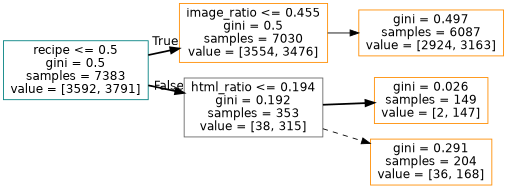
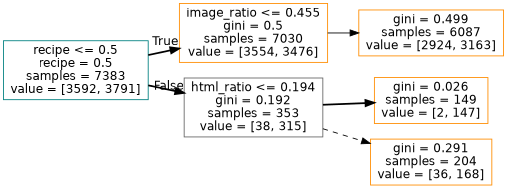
(431, 33) -> (431, 33)
(76, 70) -> (76, 70)
